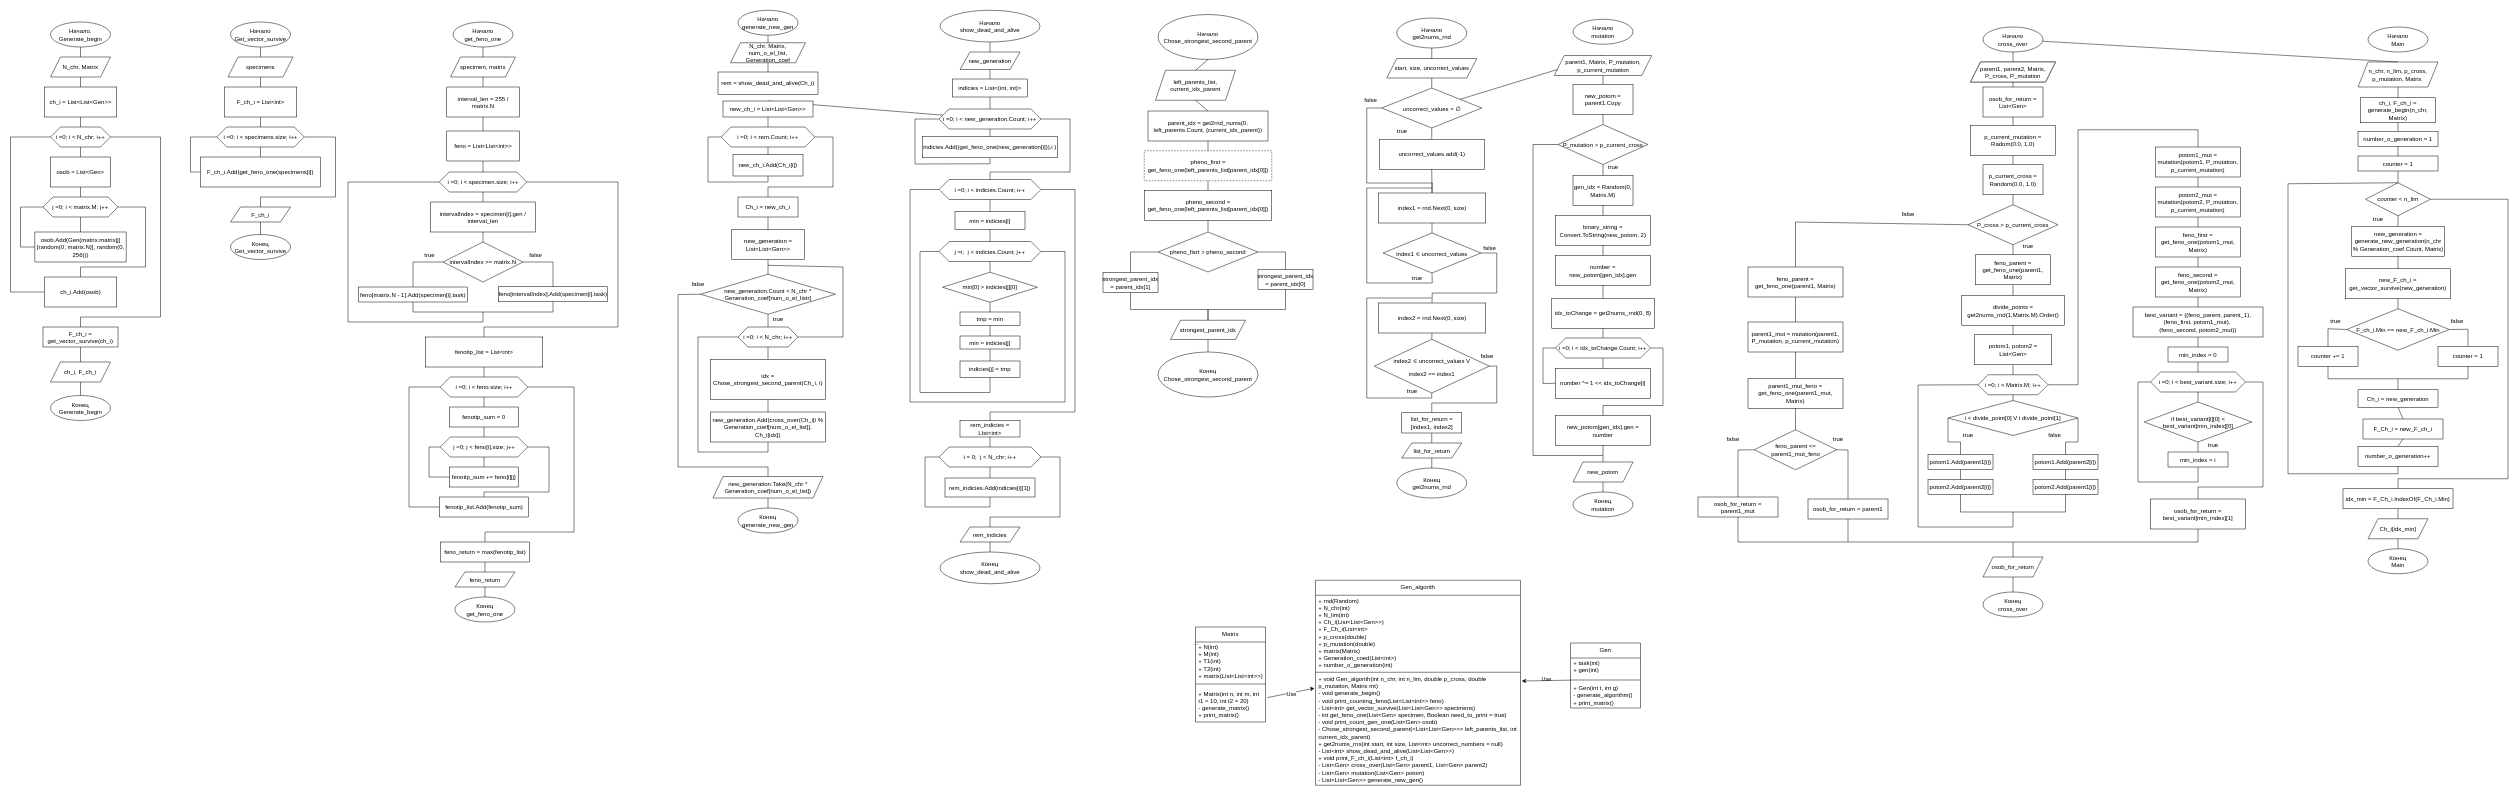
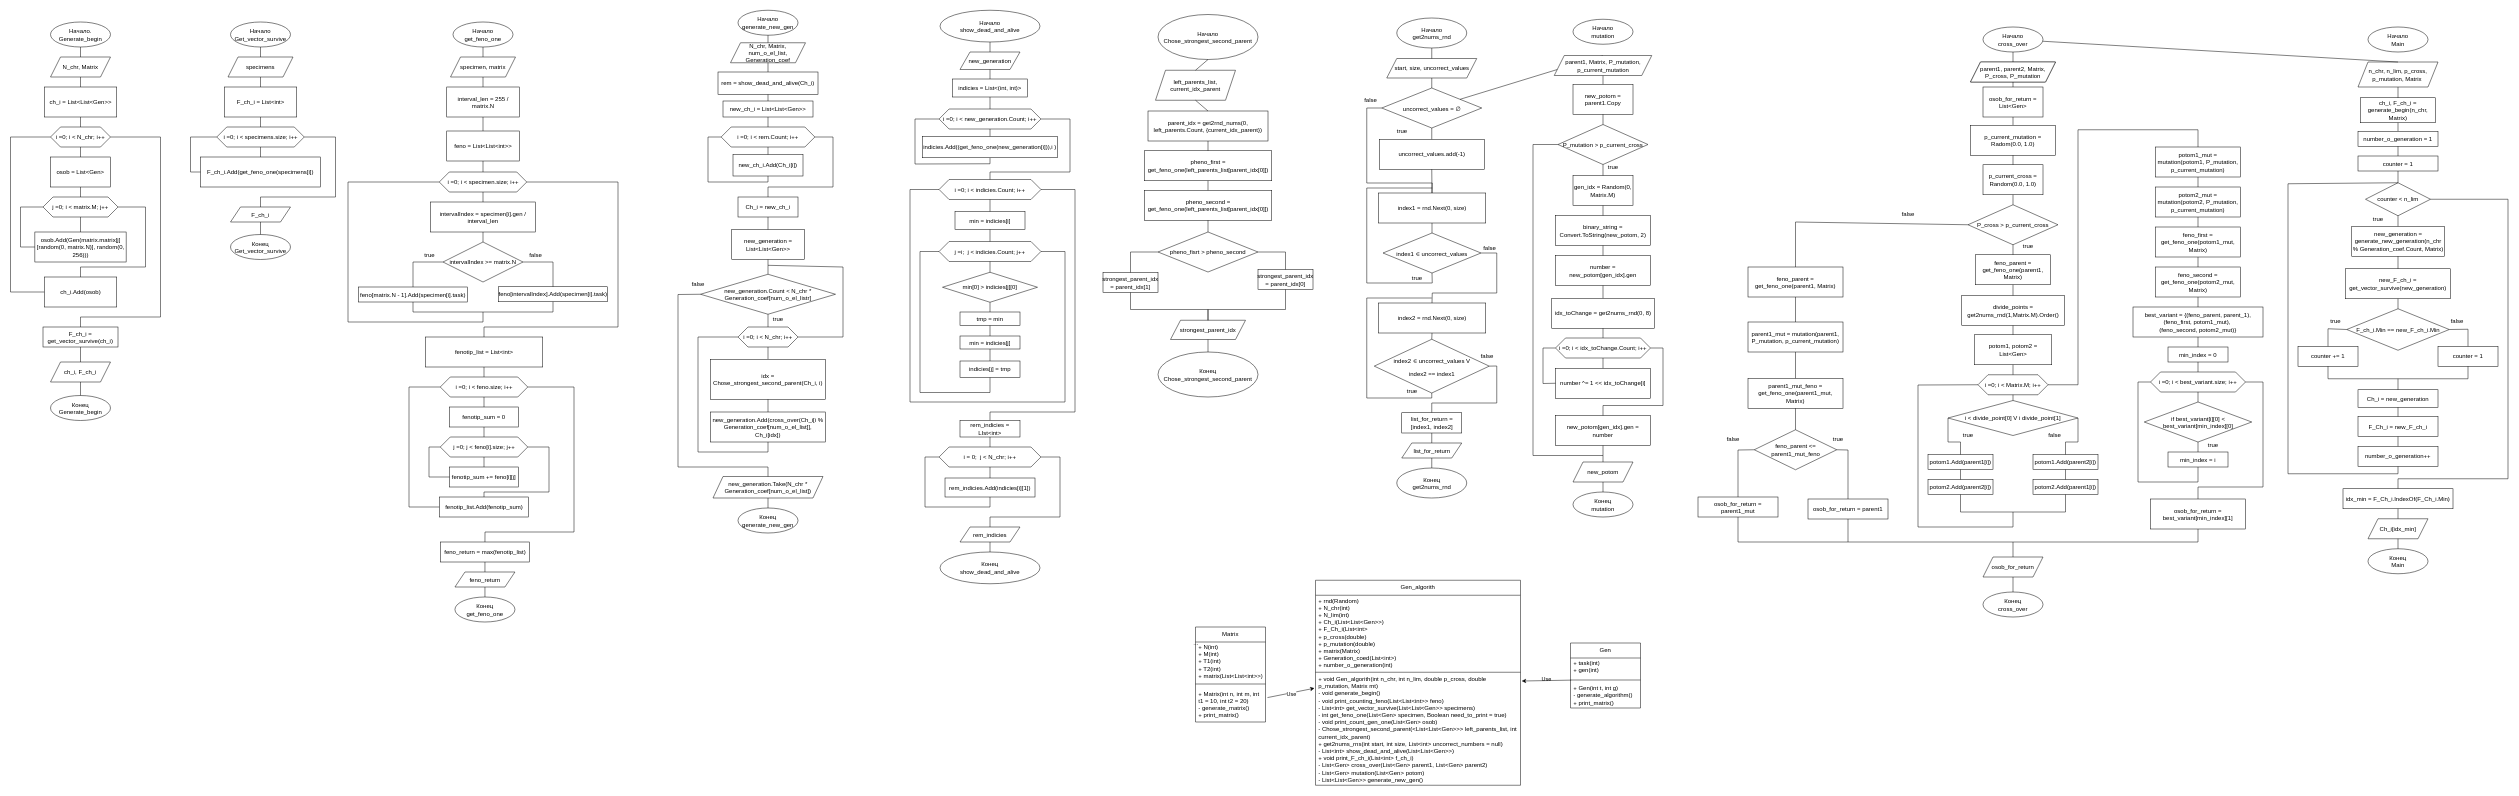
(877, 110) -> (768, 98)
(1208, 166) -> (1208, 166)
(2403, 429) -> (2398, 427)
